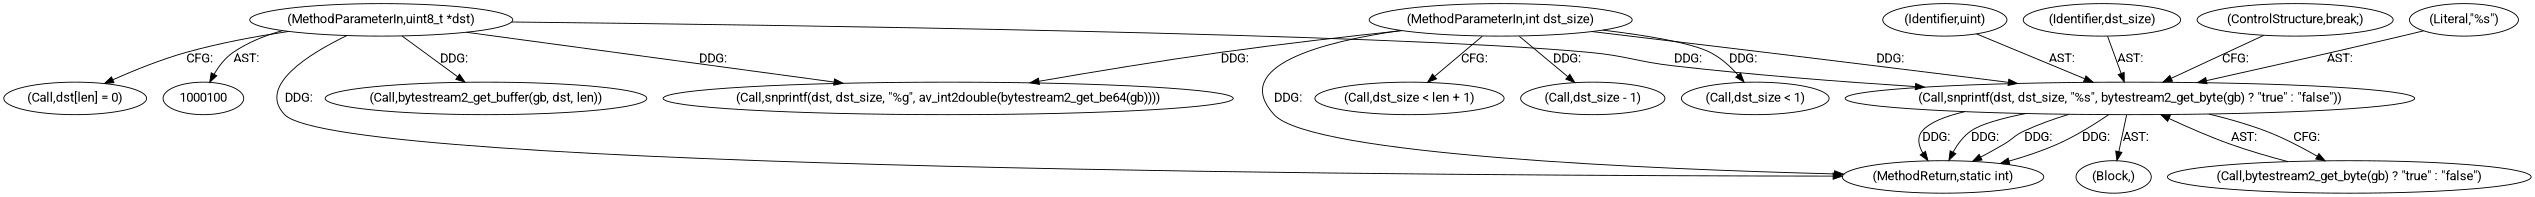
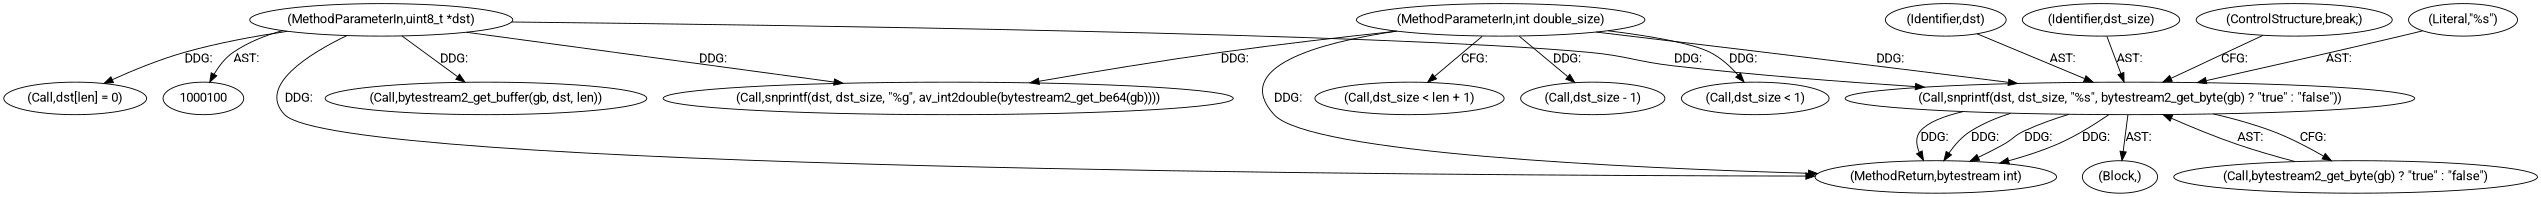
(1501, 20) -> (1501, 20)
(1945, 20) -> (1946, 20)
(202, 59) -> (201, 59)
(1943, 177) -> (1936, 177)
